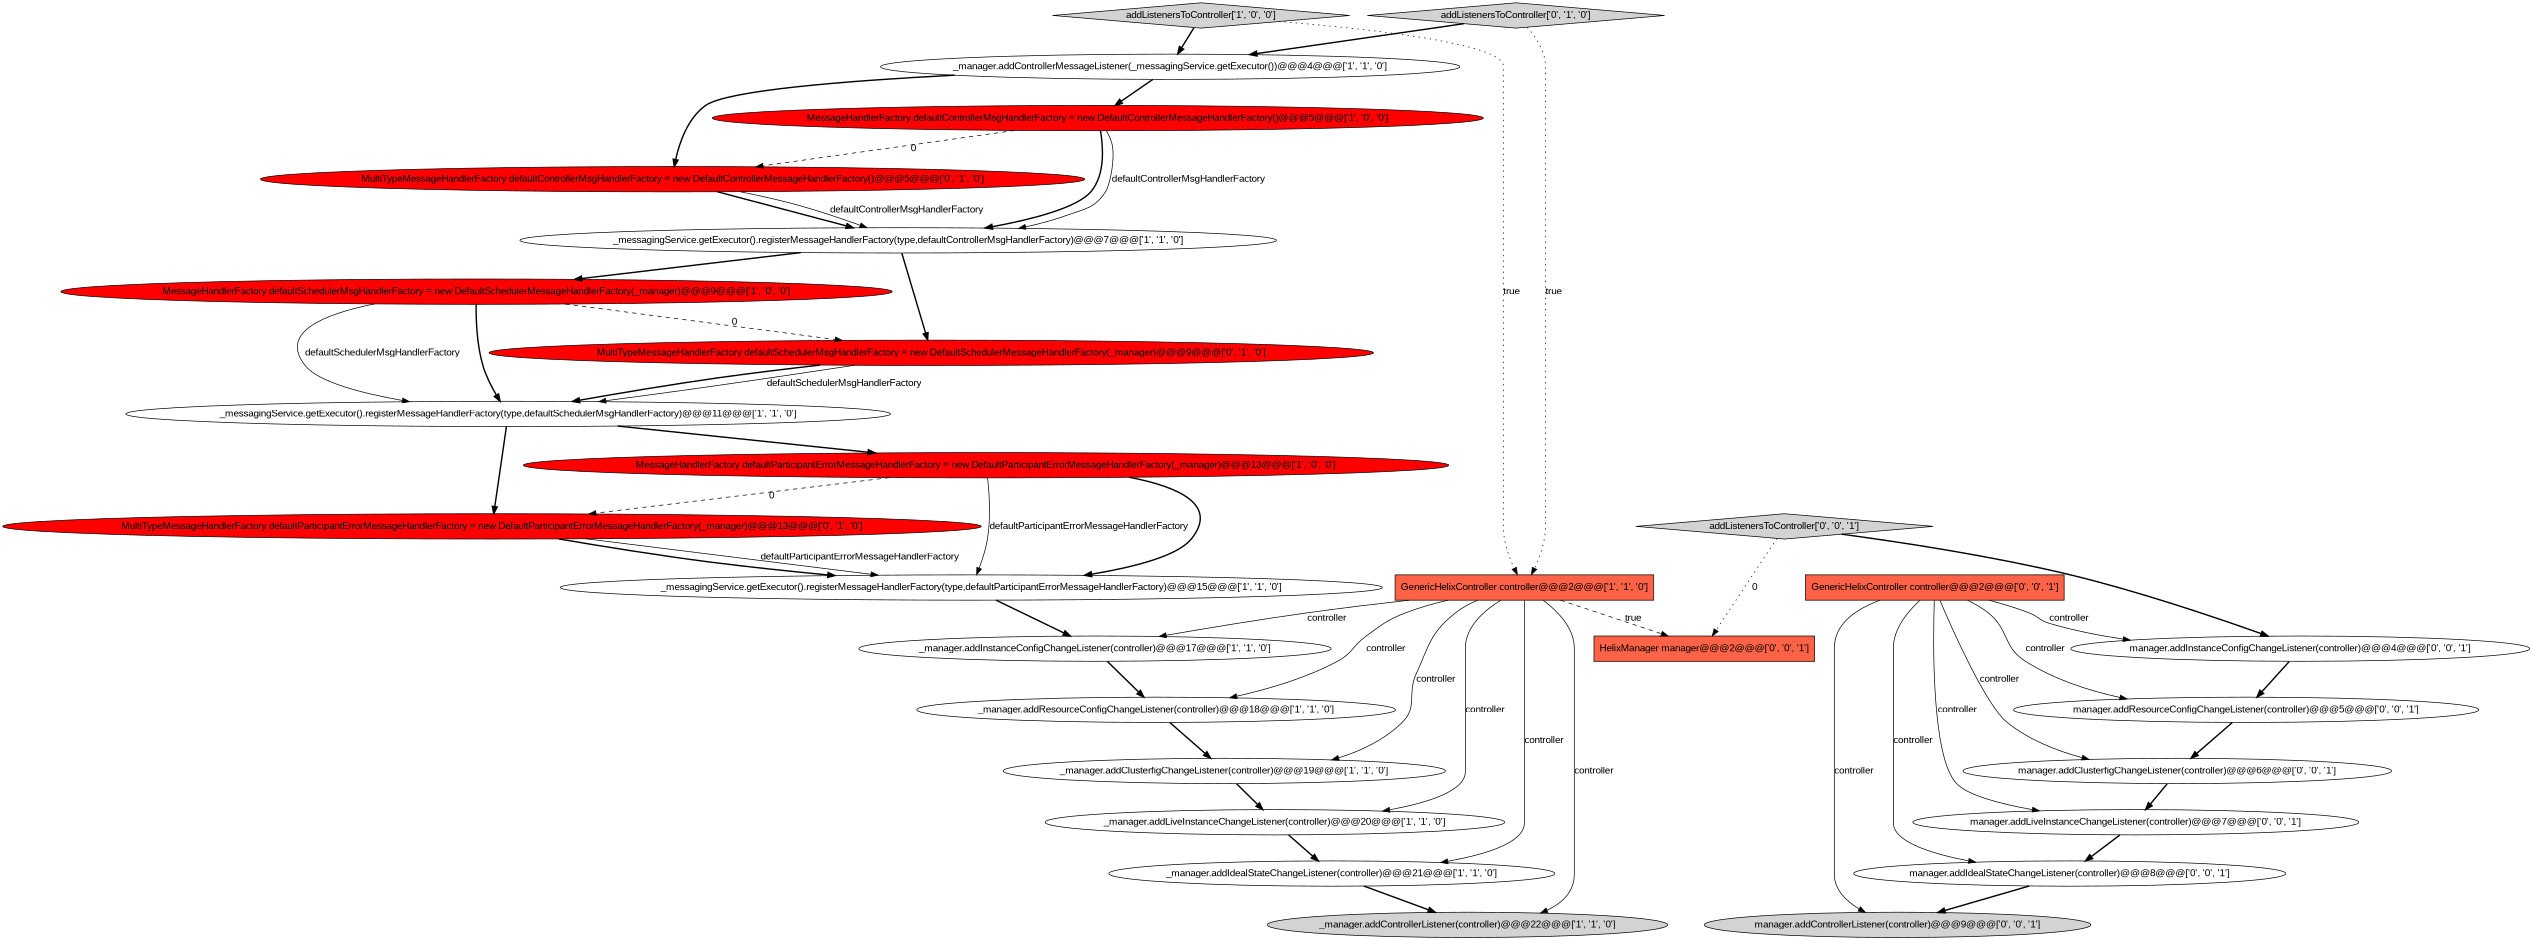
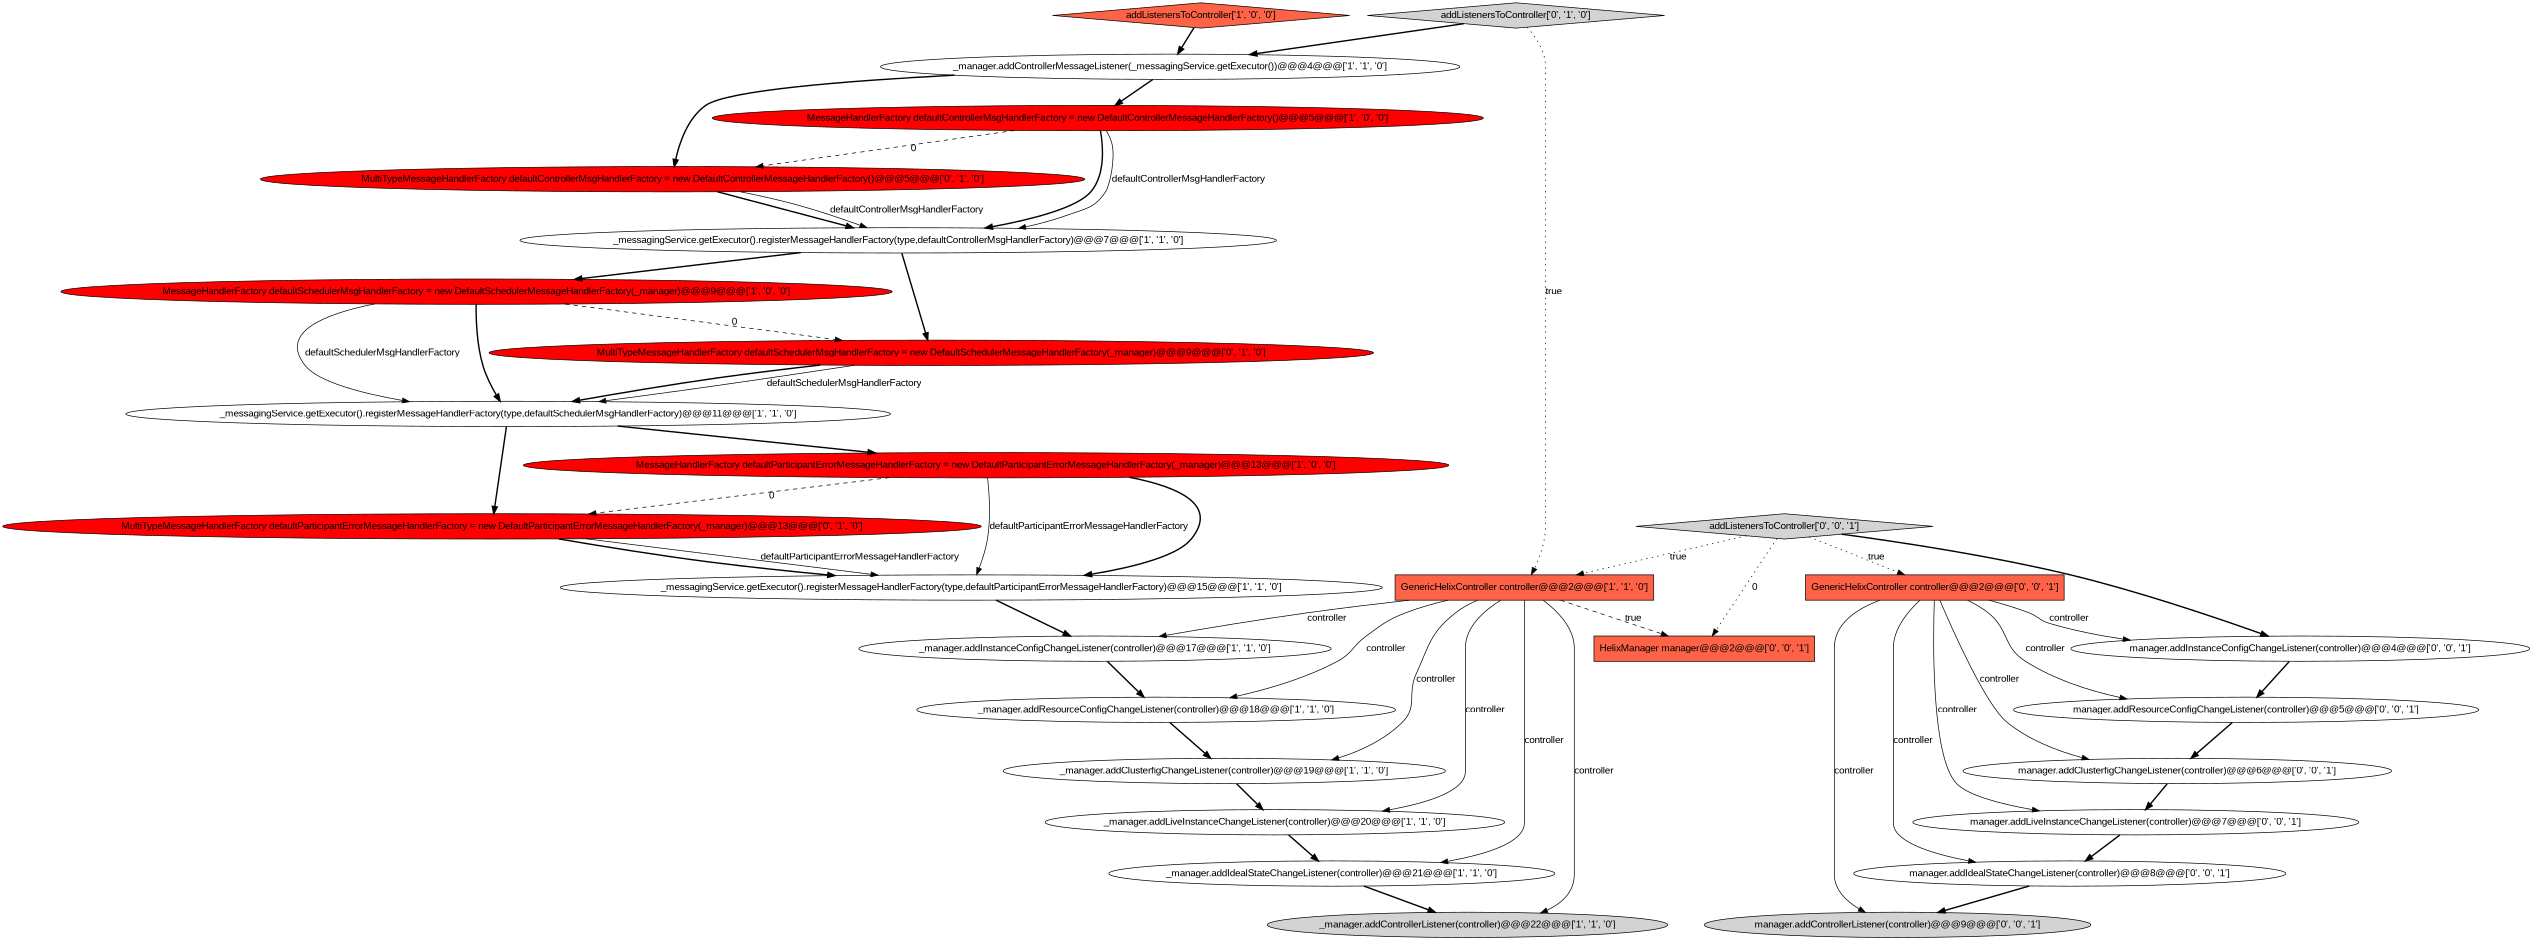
(1201, 15) -> (1201, 15)
(1503, 202) -> (1665, 555)
none -> (1853, 555)
